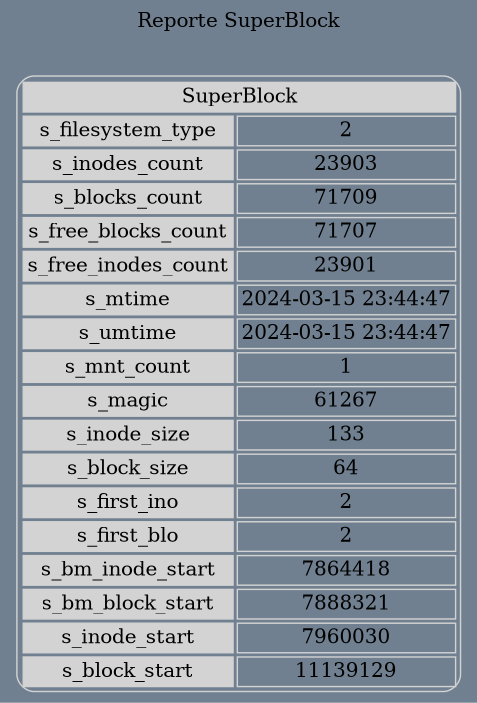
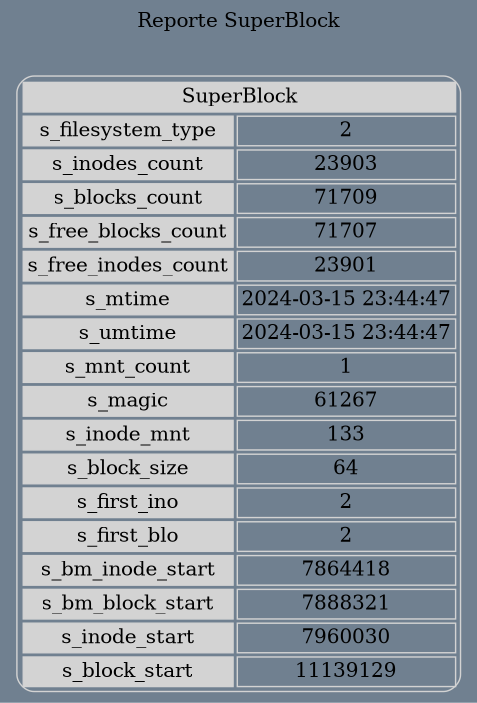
(128, 434) -> (128, 434)
